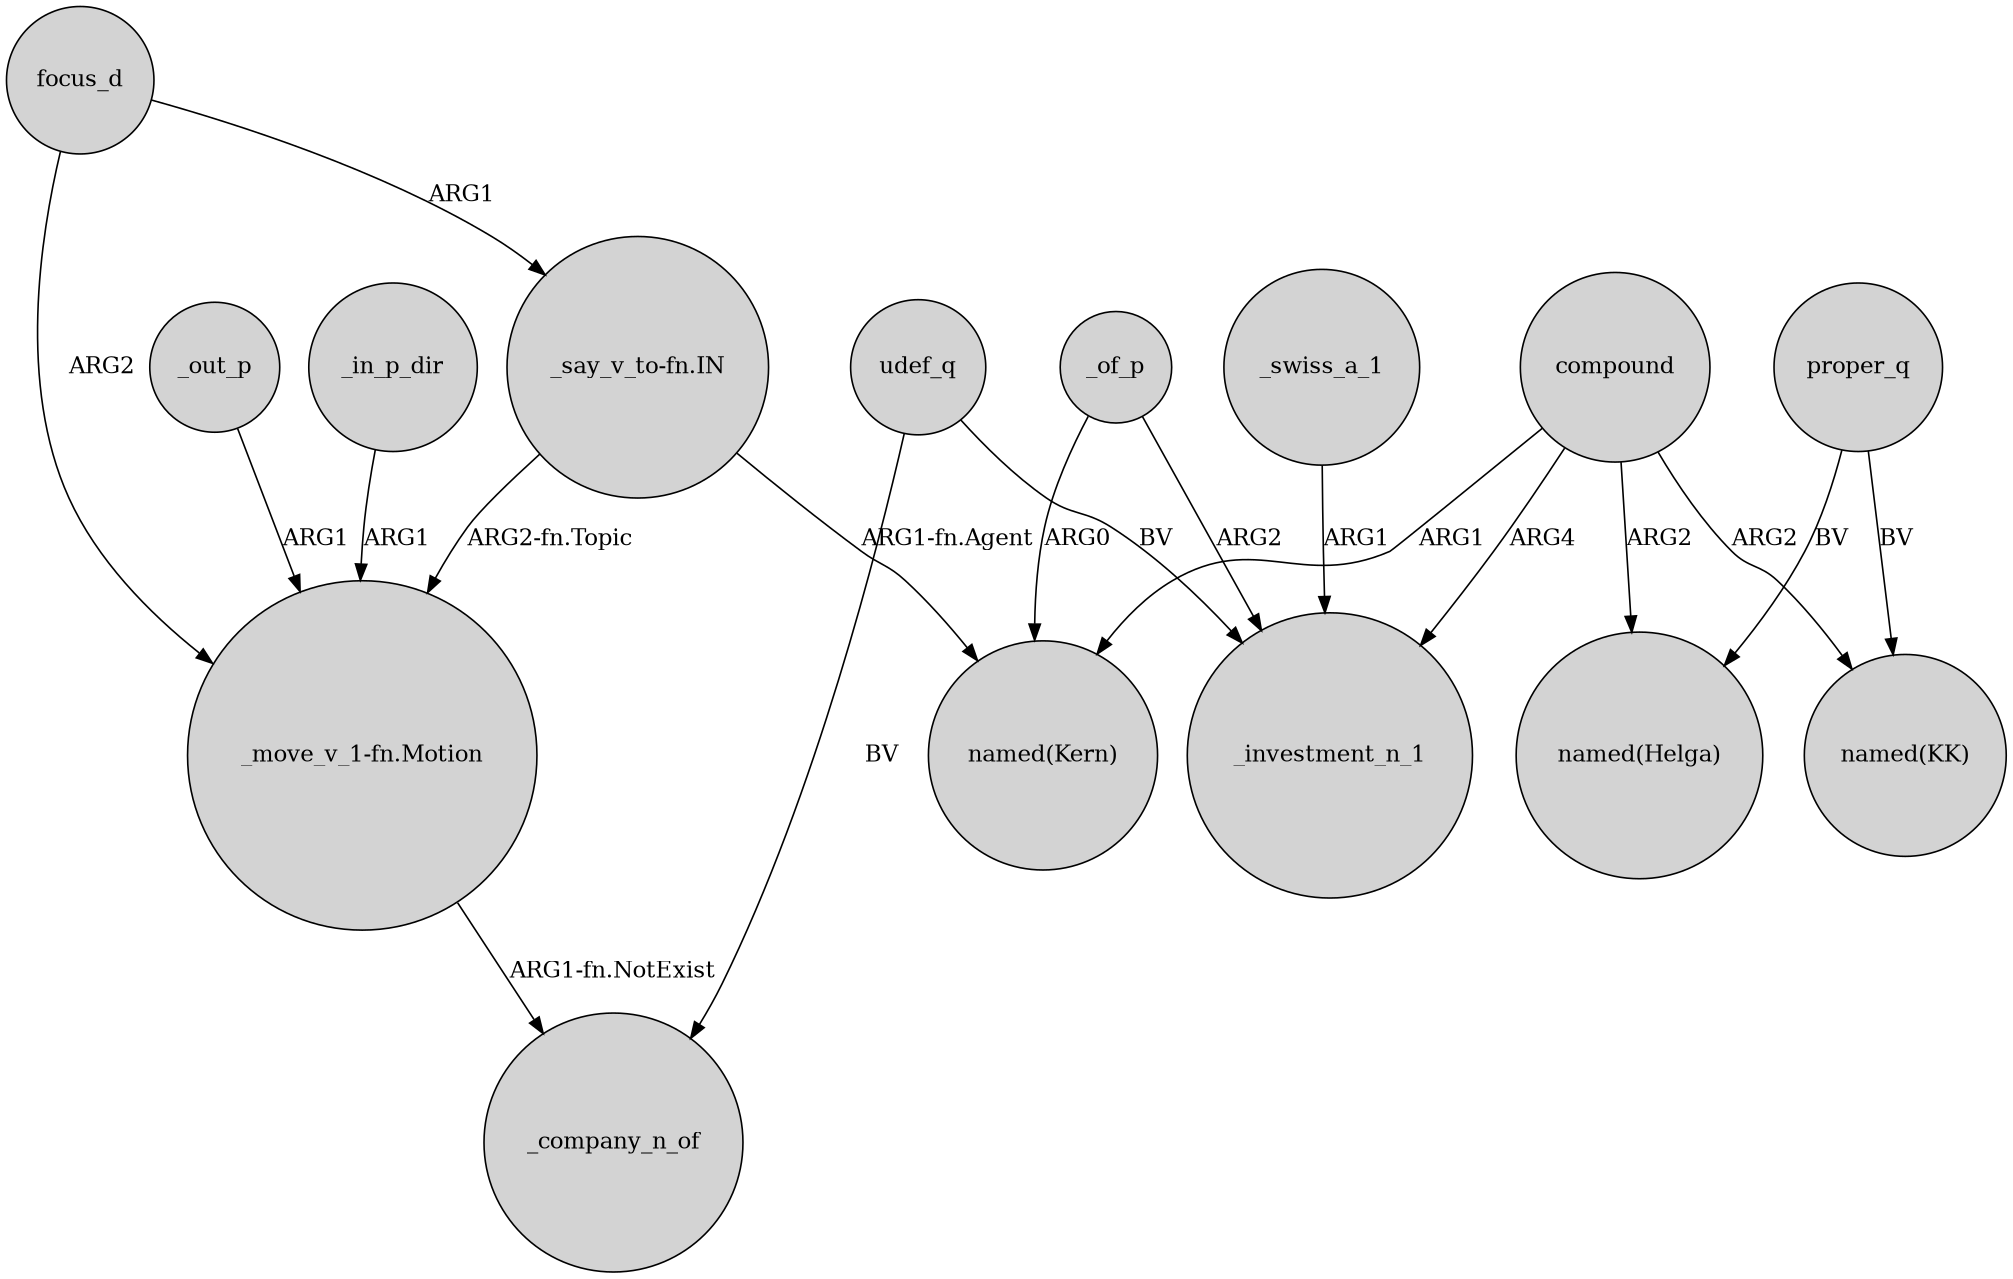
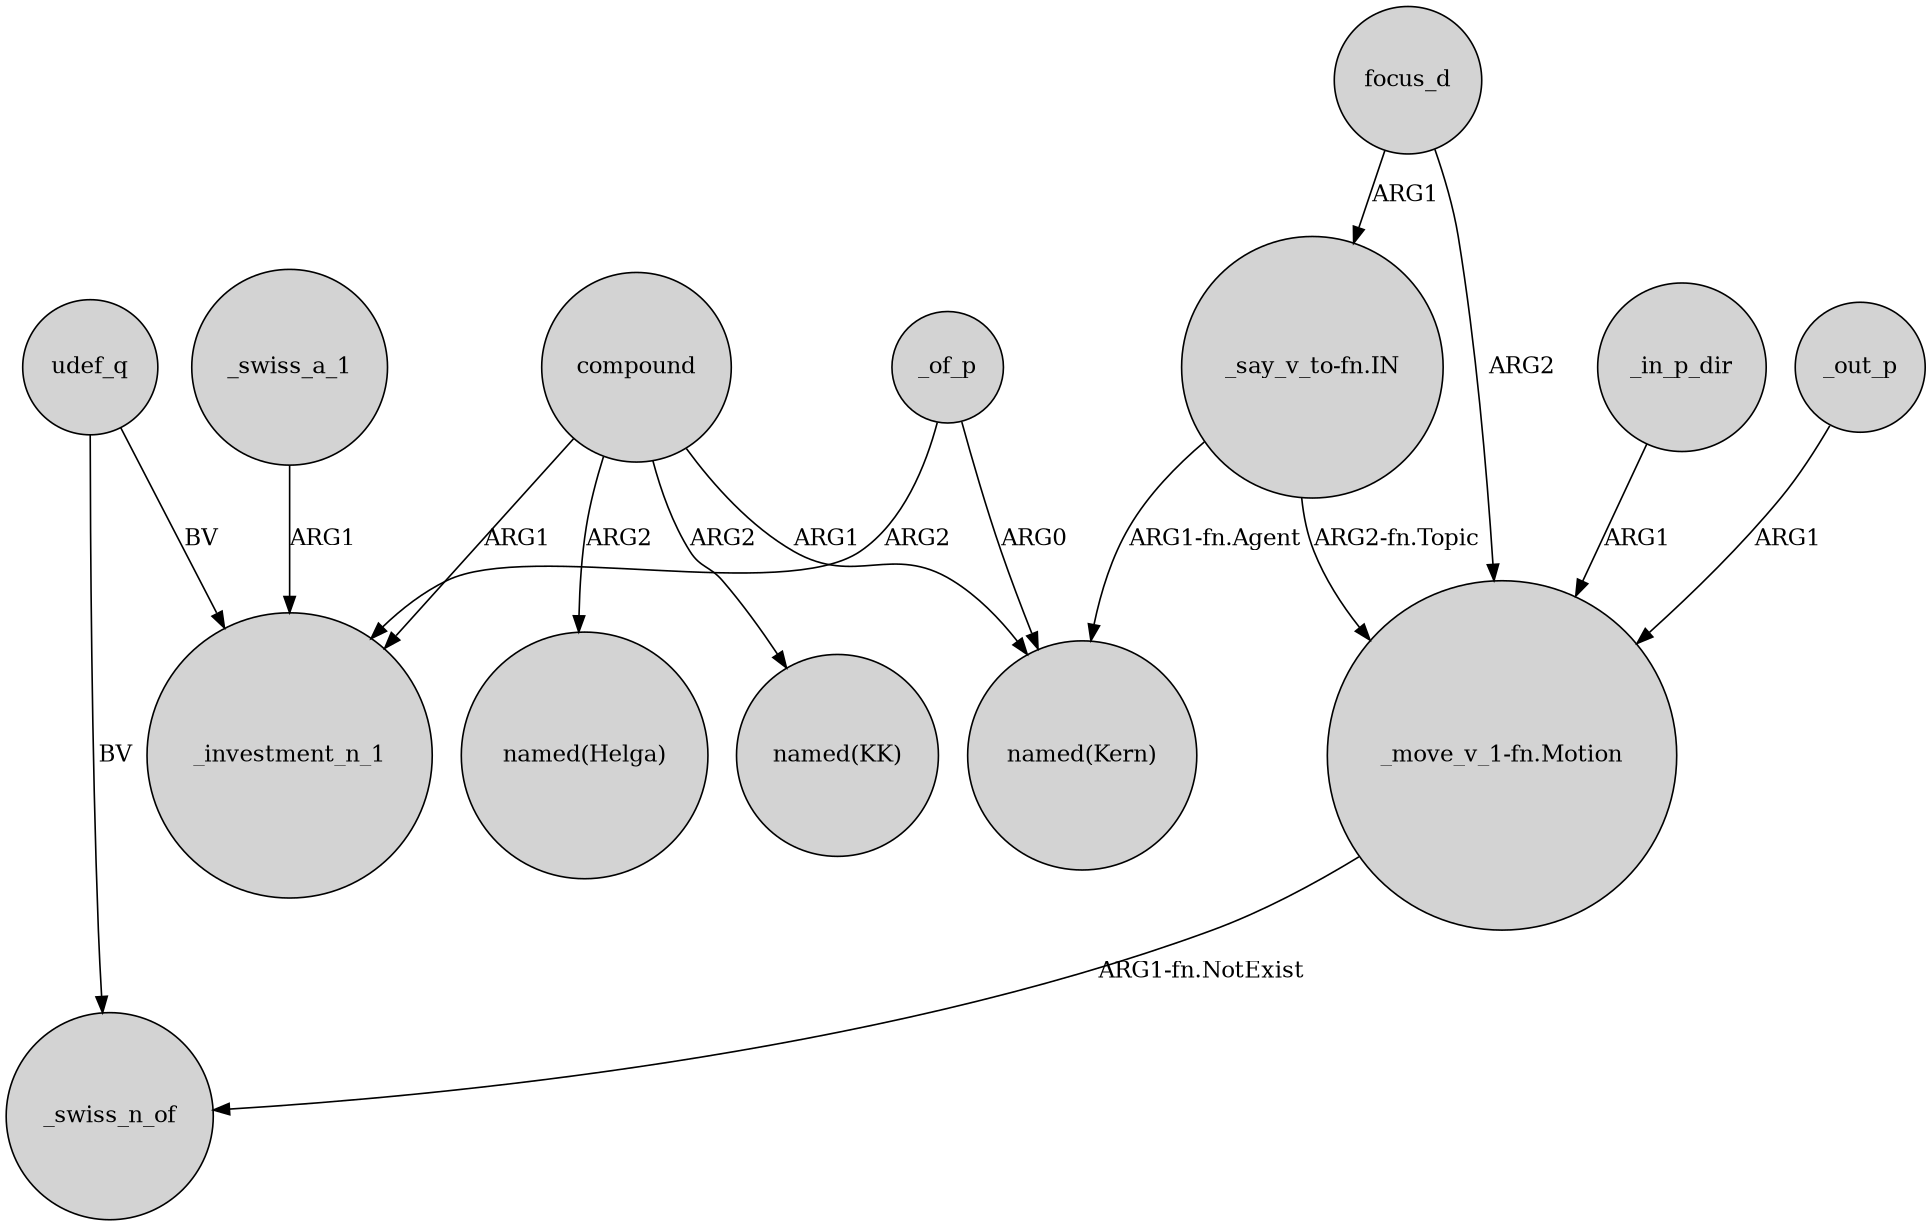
(1858, 367) -> none
(1543, 539) -> (517, 539)
(613, 1143) -> (110, 1116)
